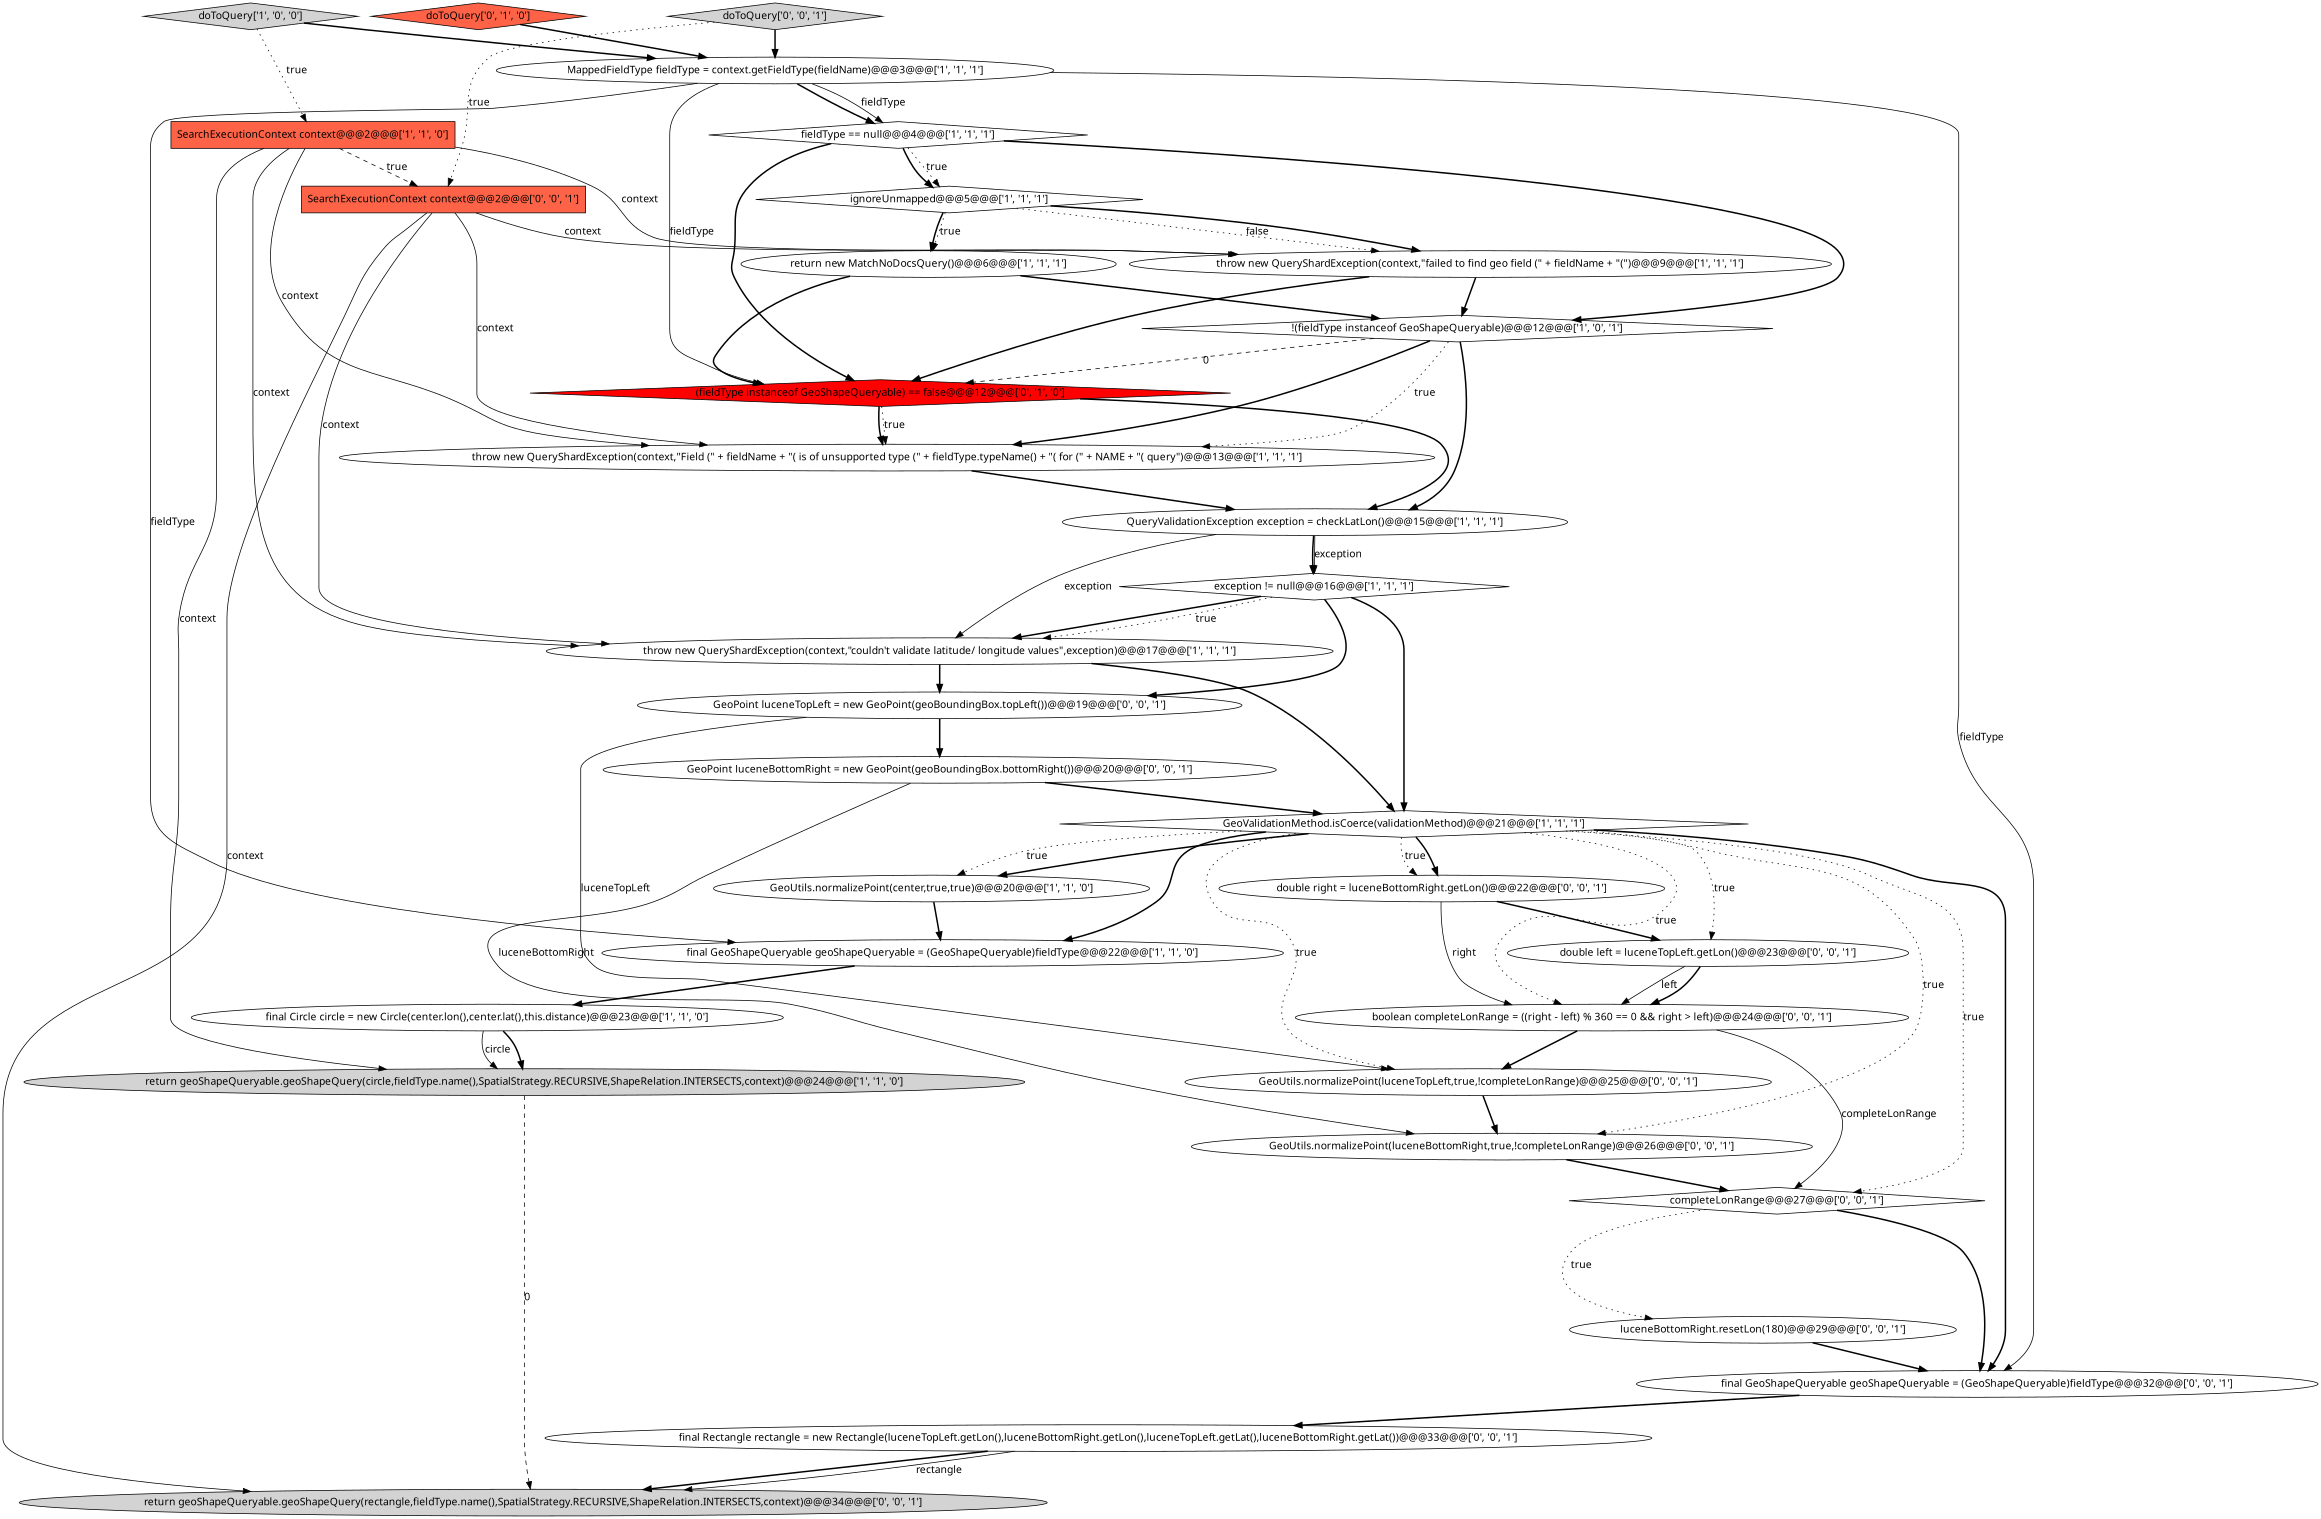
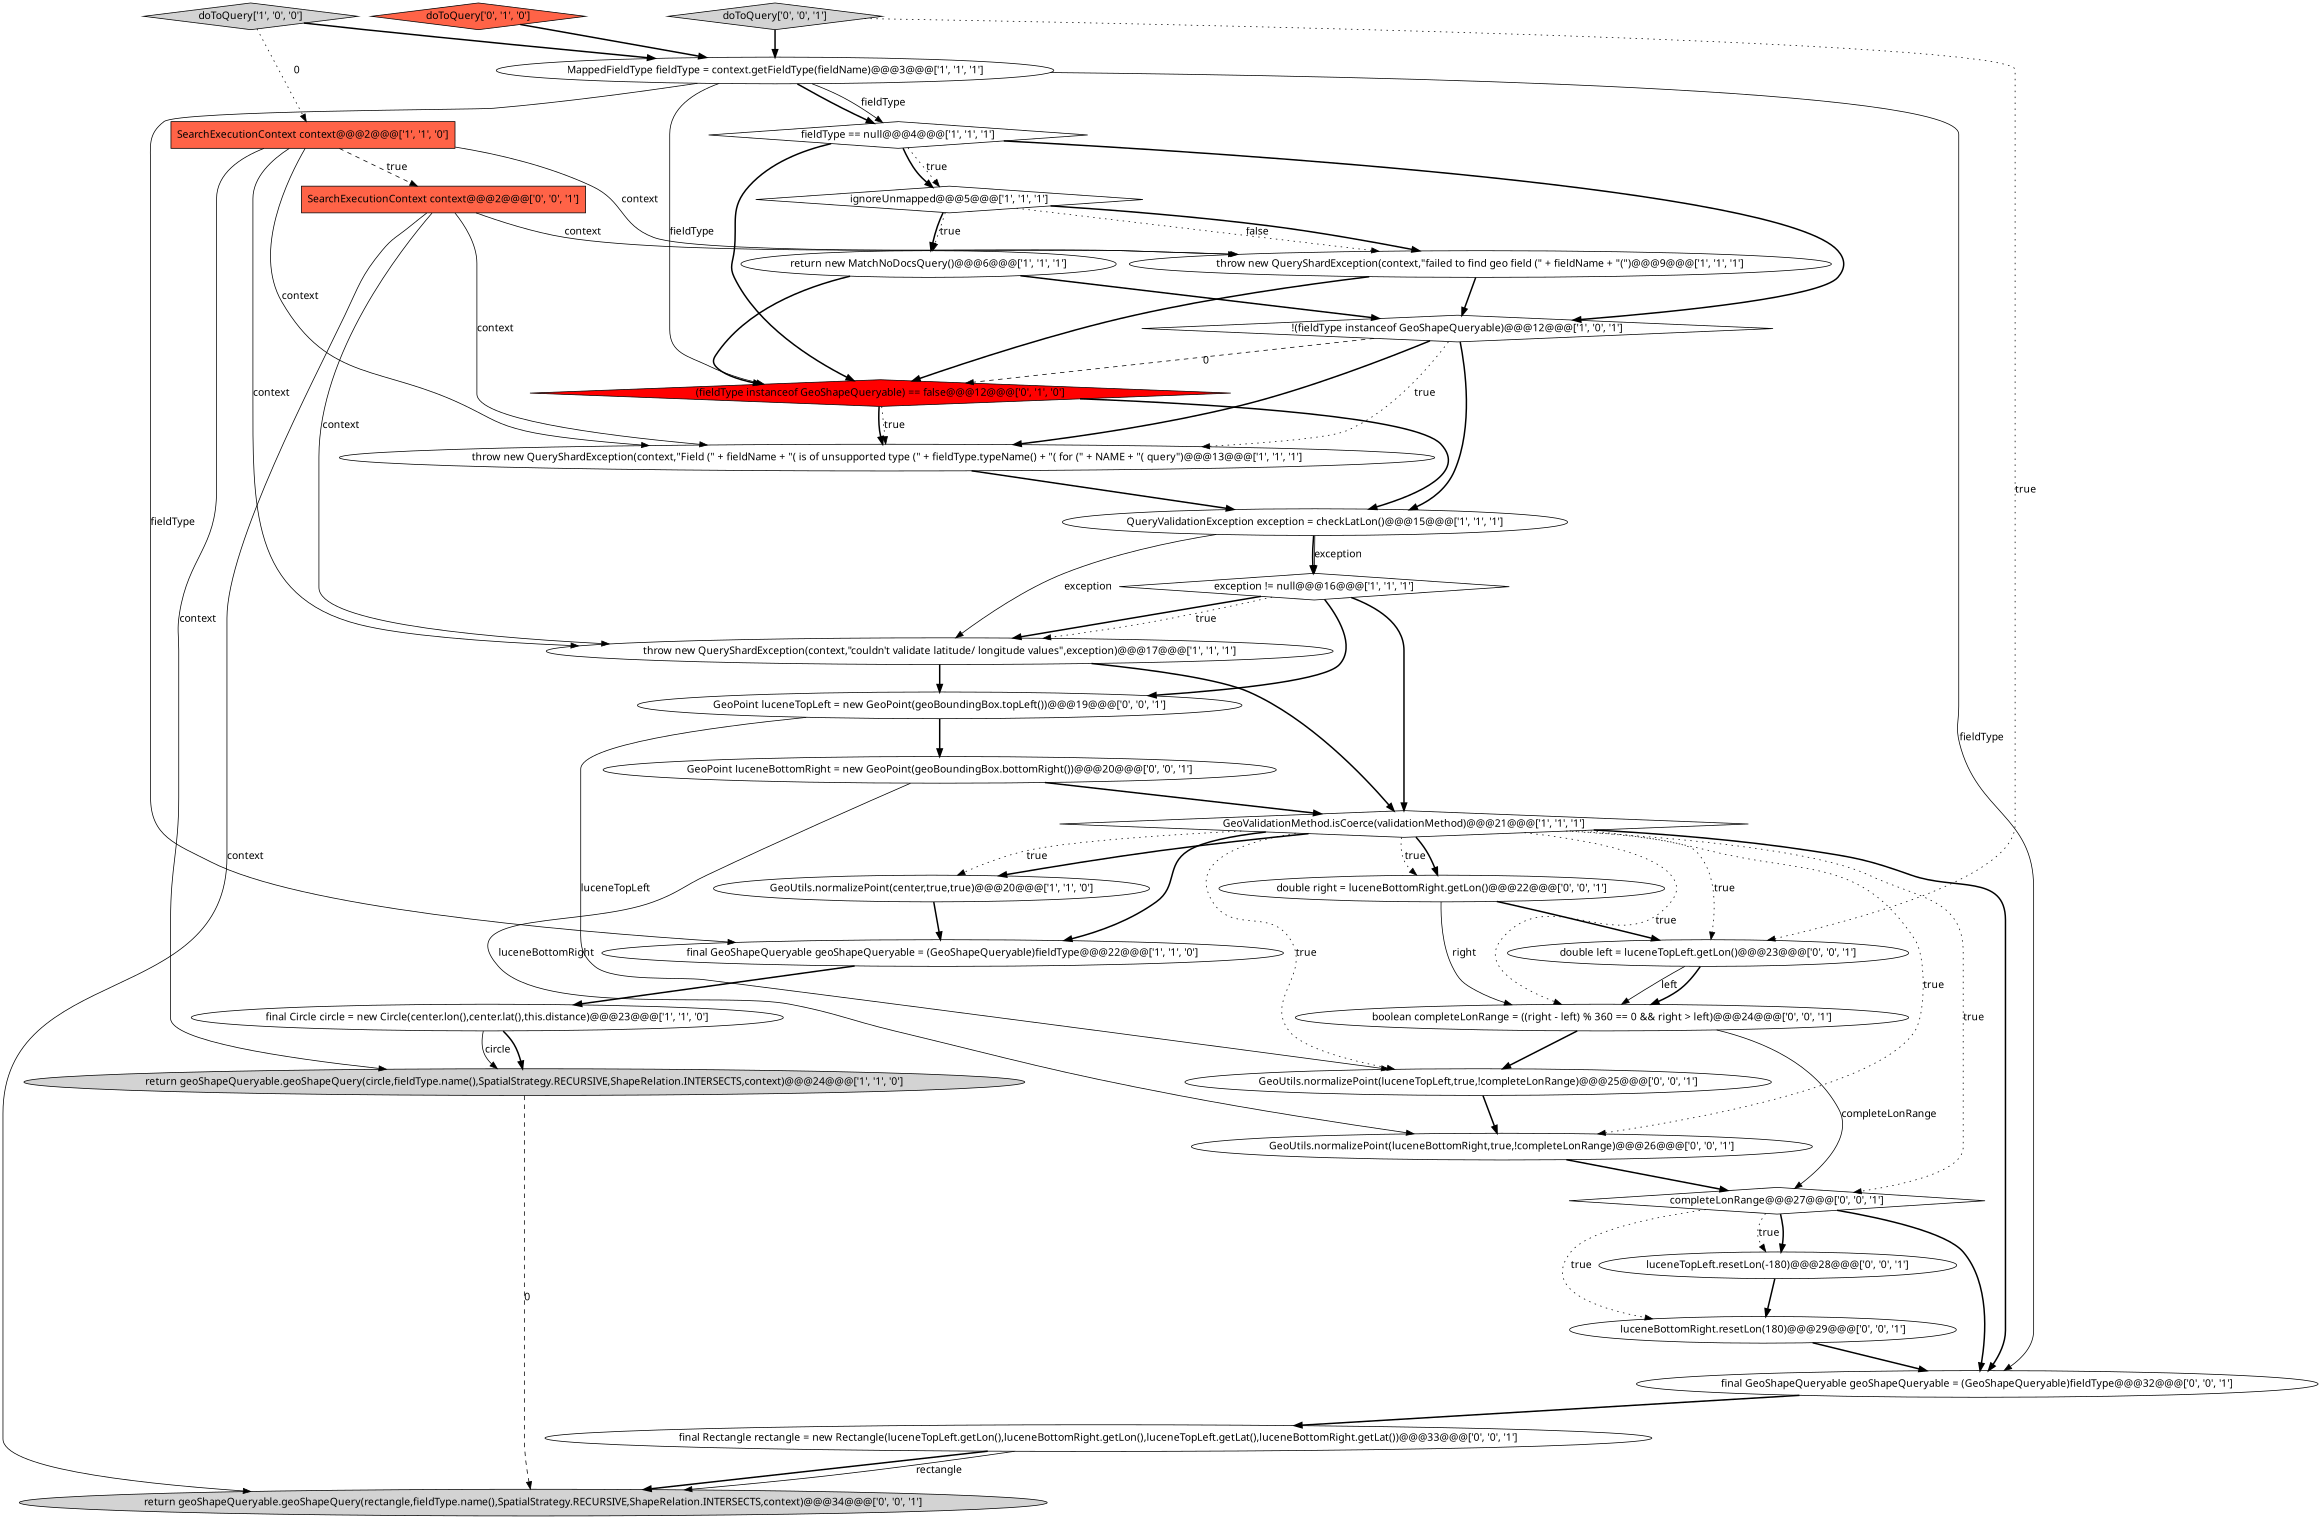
(545, 42) -> (1955, 57)
(297, 70) -> (297, 70)
none -> (1778, 1265)
